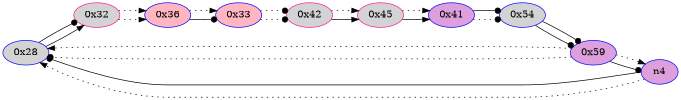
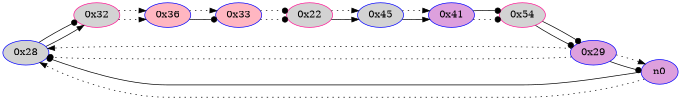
(310, 15) -> (310, 15)
(381, 15) -> (381, 15)
(522, 15) -> (522, 15)
(593, 53) -> (593, 53)
(660, 72) -> (660, 72)
